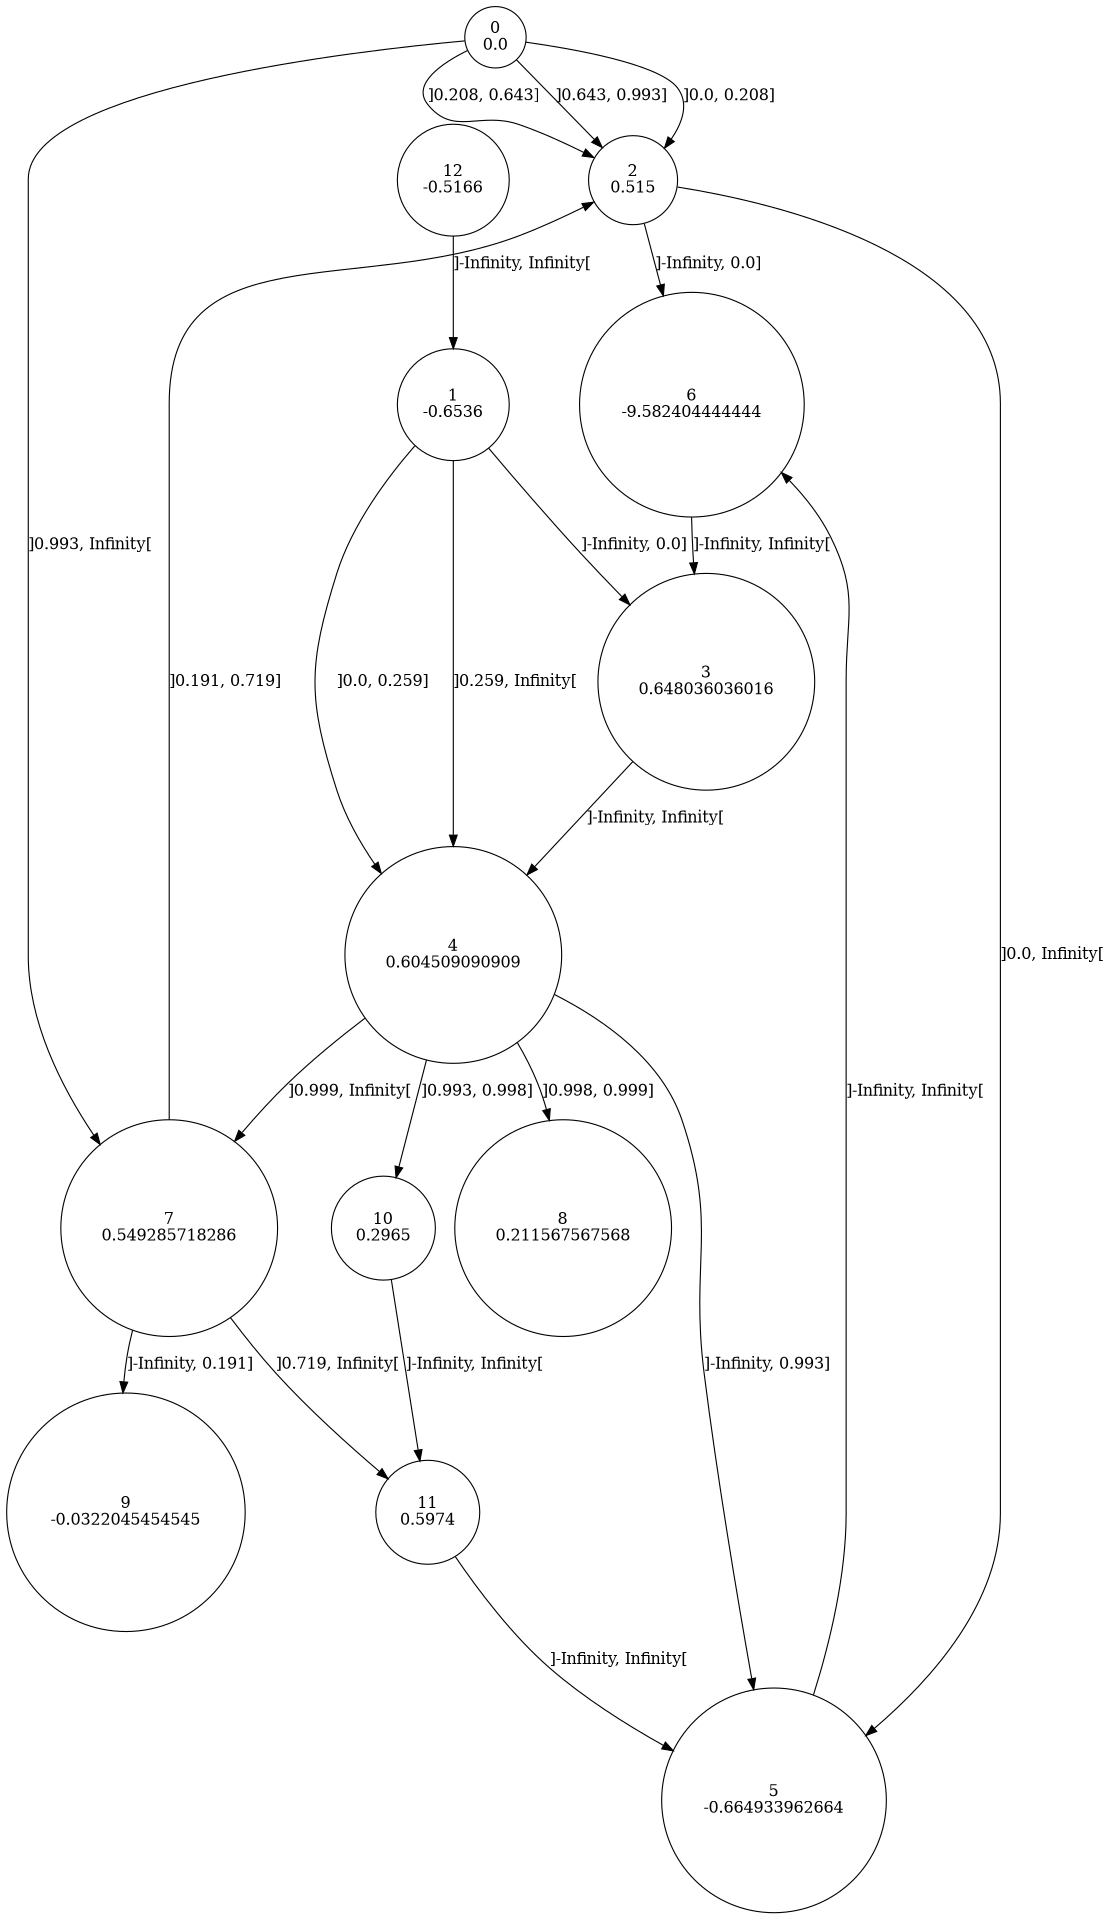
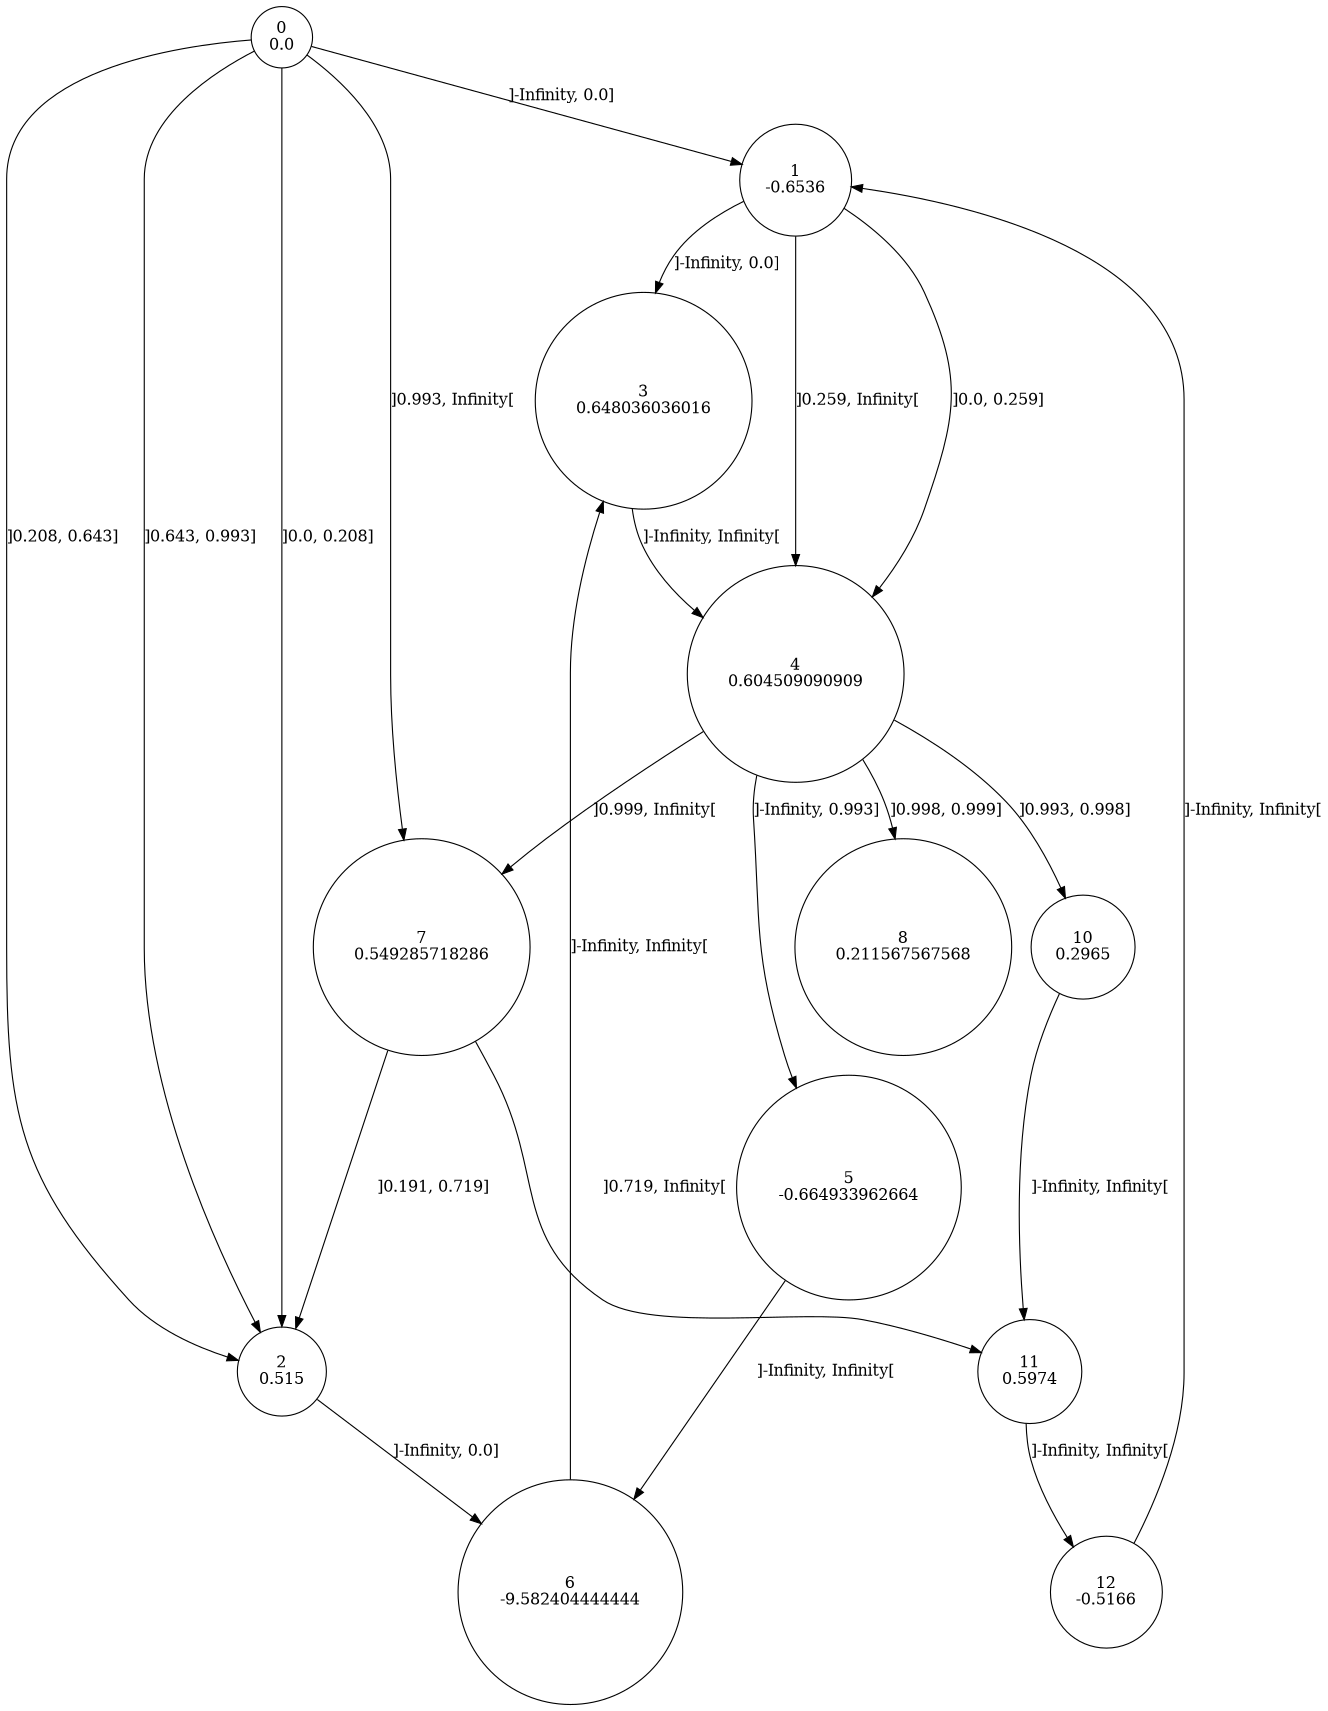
none -> (521, 104)
(1000, 877) -> none
(126, 1512) -> none
(546, 1665) -> (1039, 1483)
